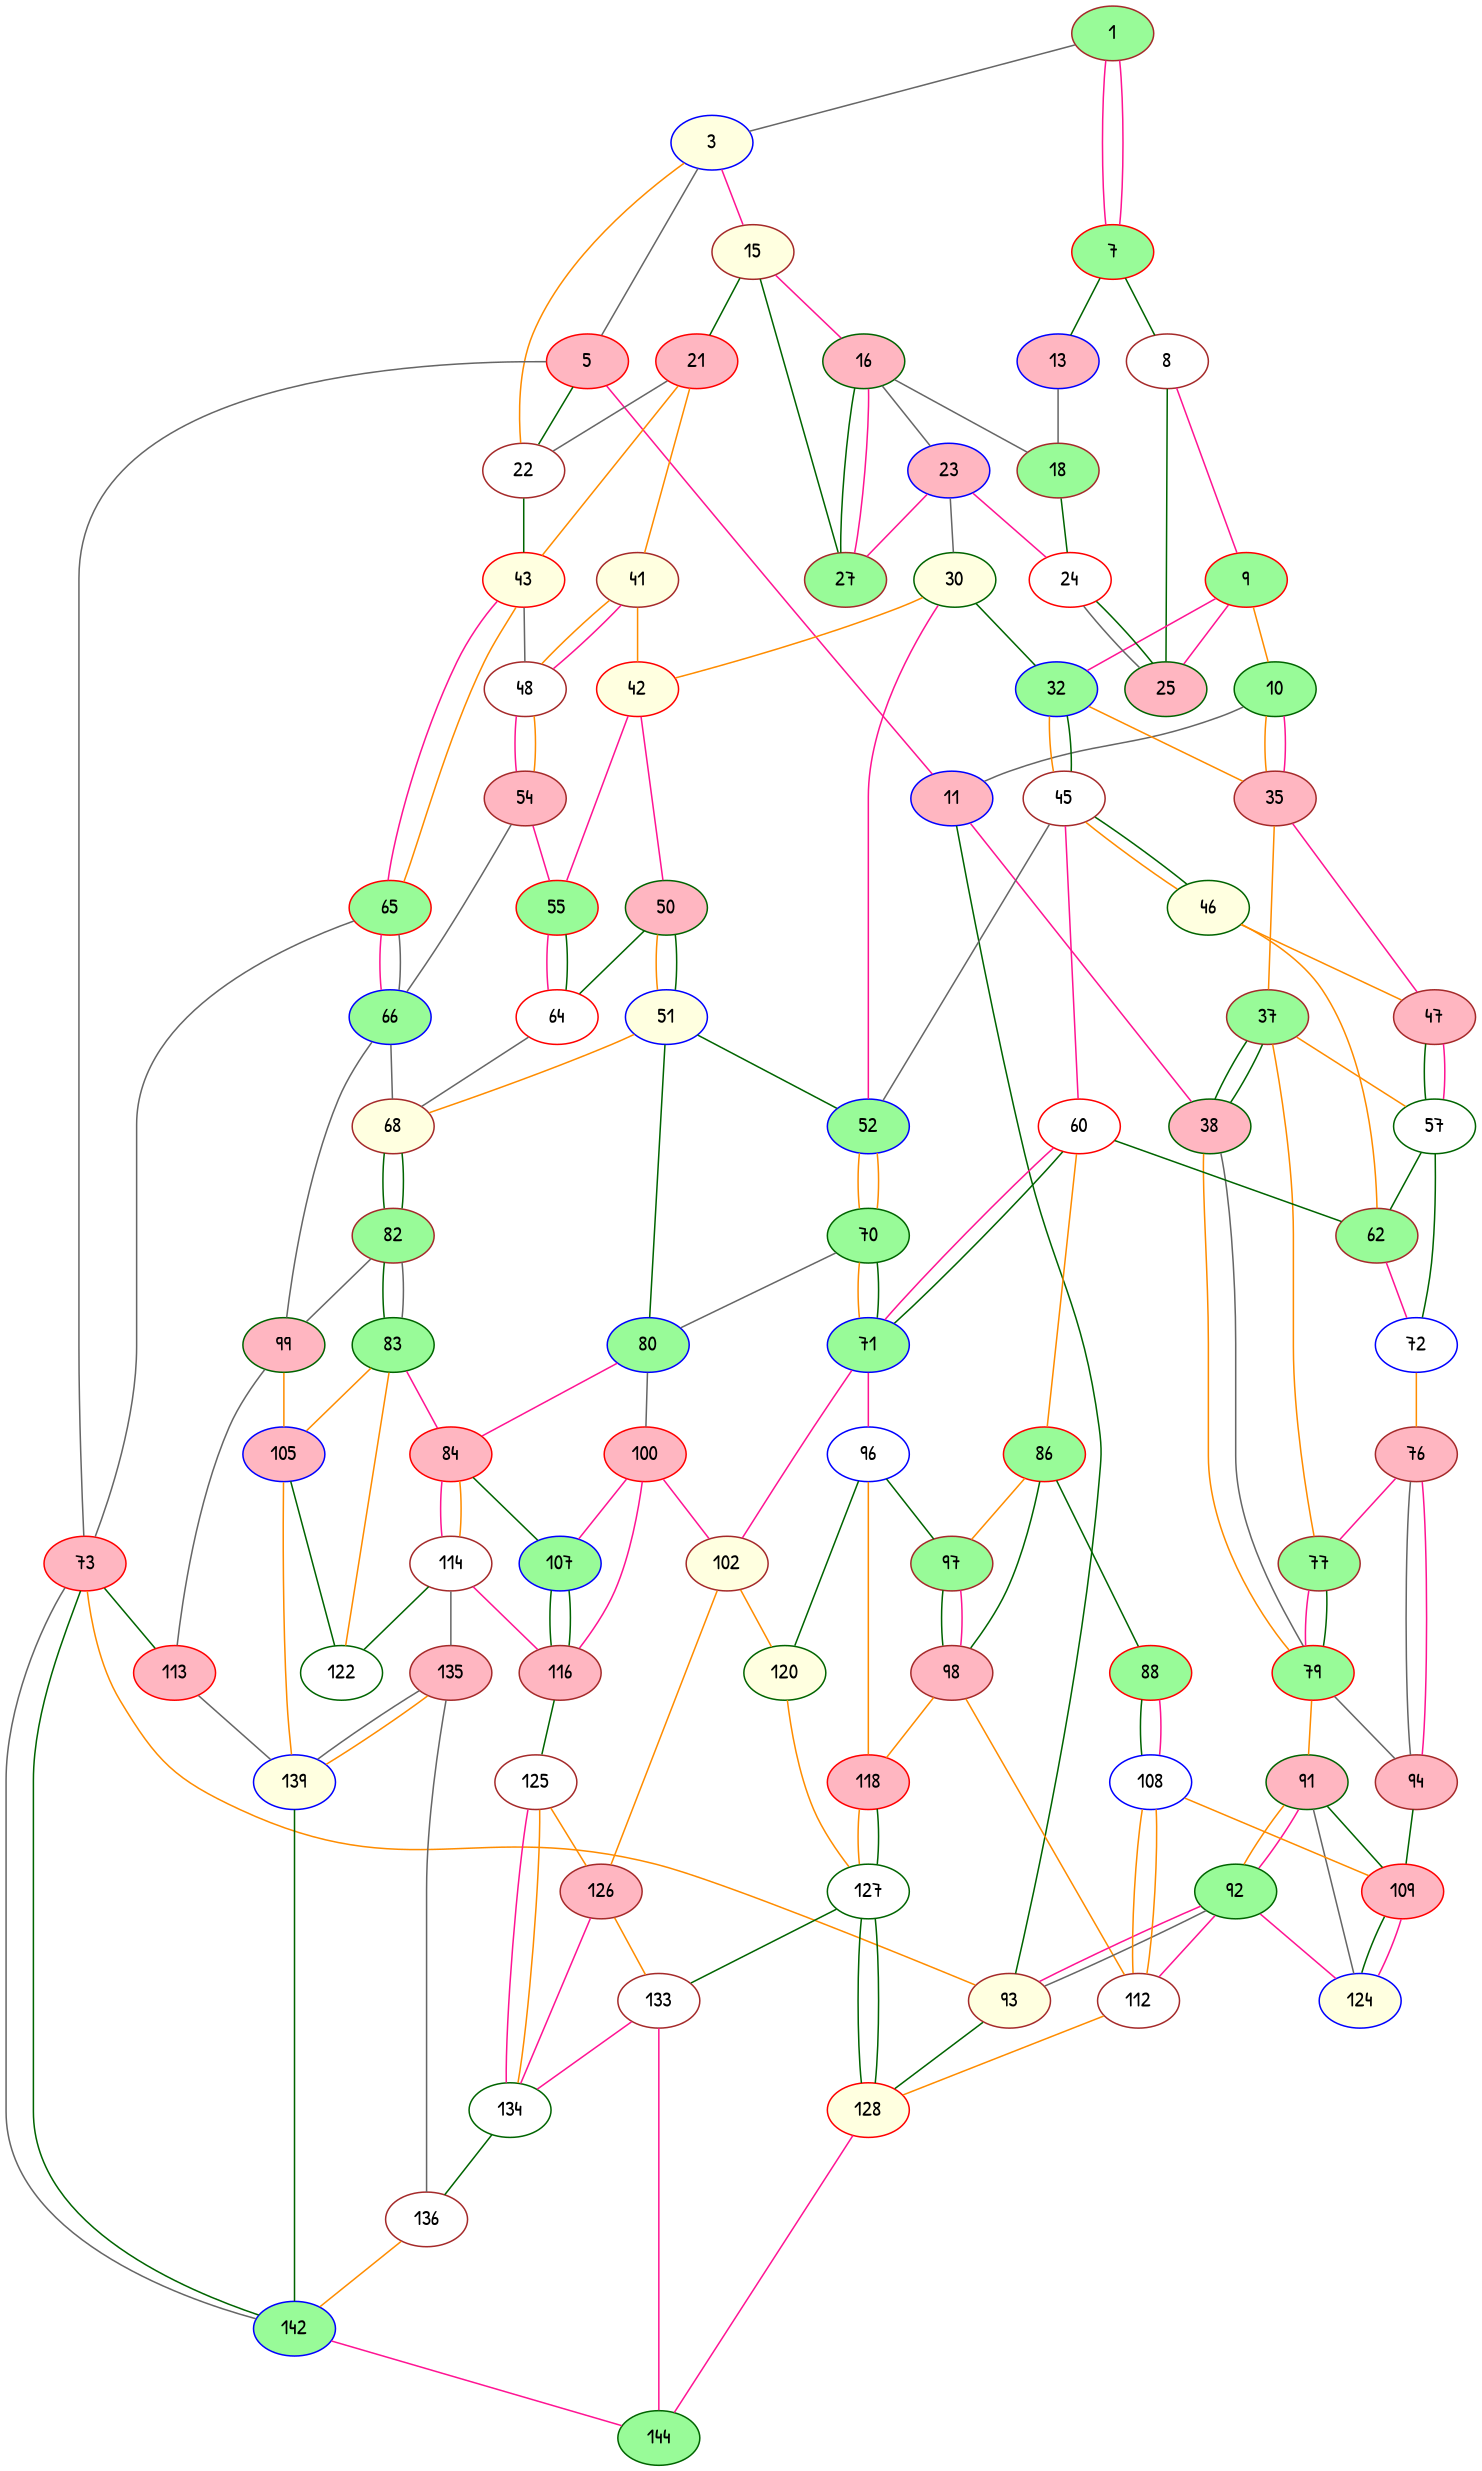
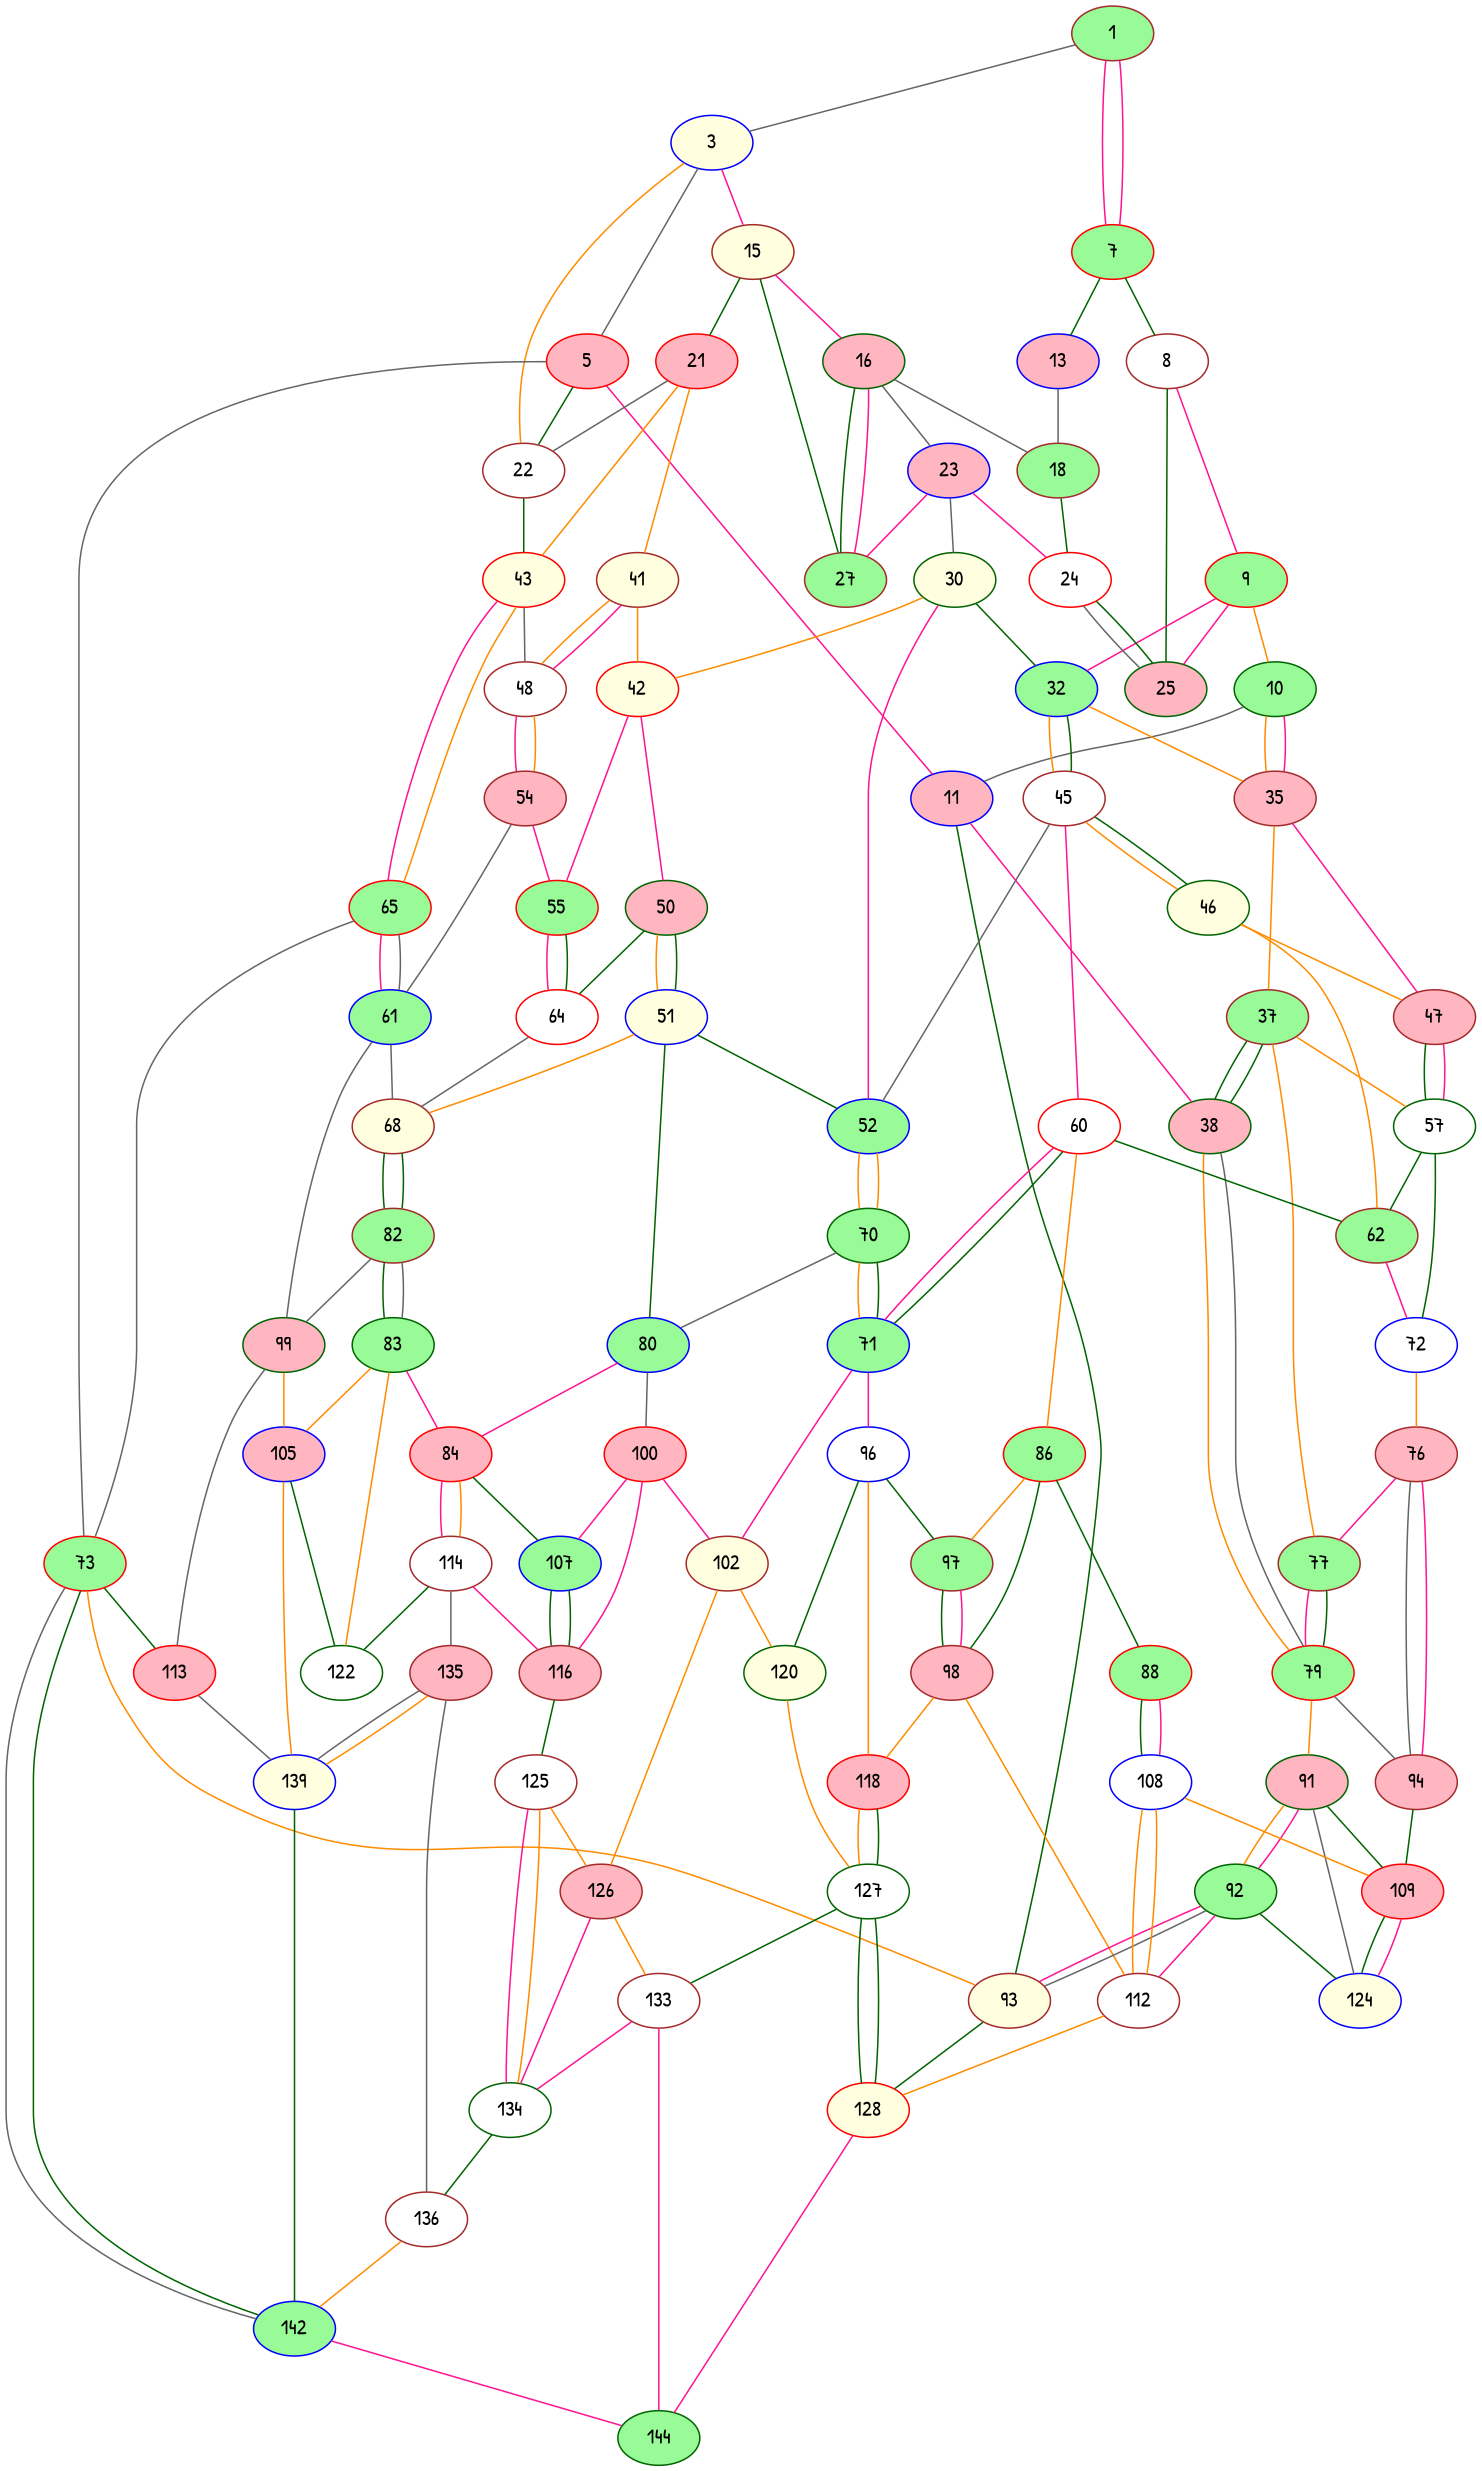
(390, 1017) -> (390, 1017)
(85, 1564) -> (85, 1564)
(1298, 1946) -> (1298, 1946)
